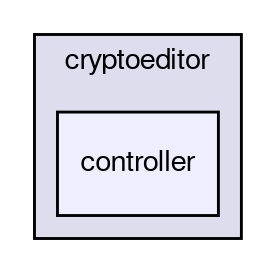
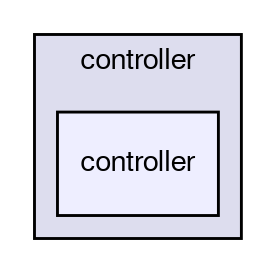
(138, 62) -> (138, 62)
